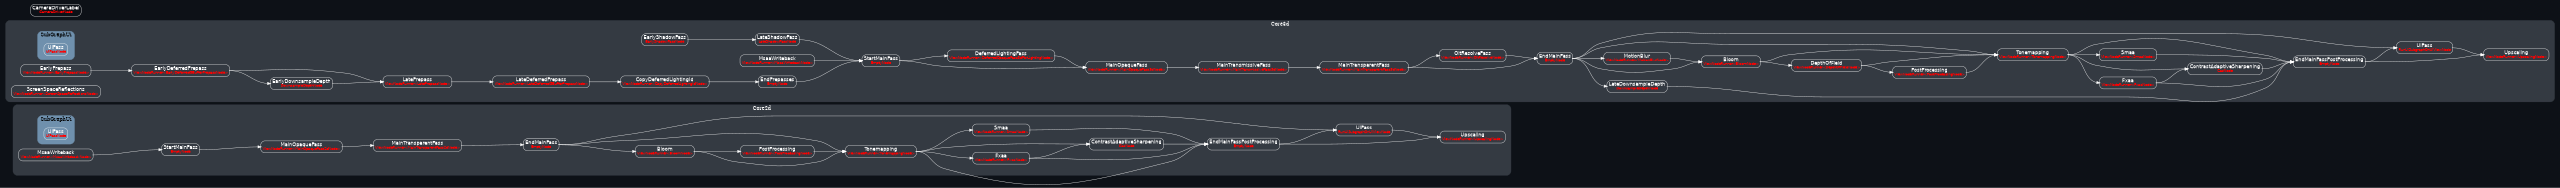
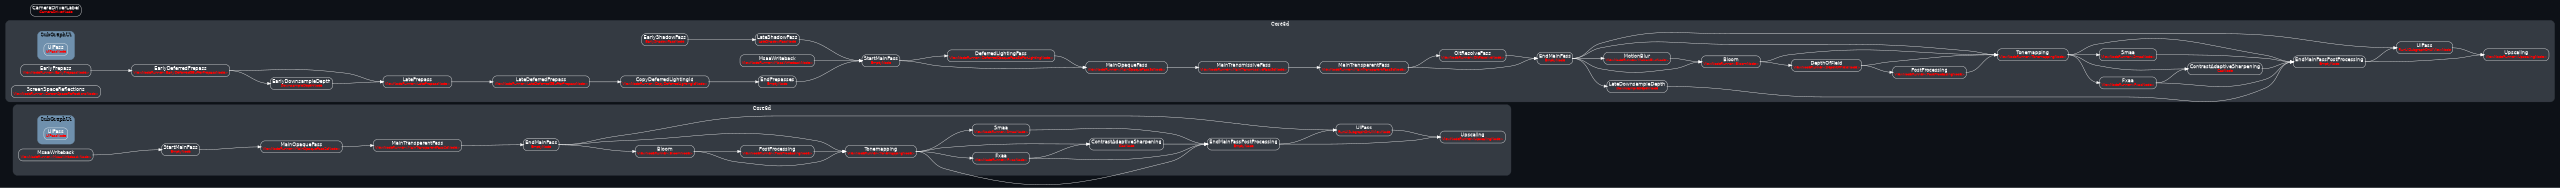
(762, 109) -> (762, 109)
